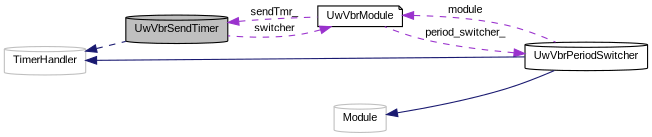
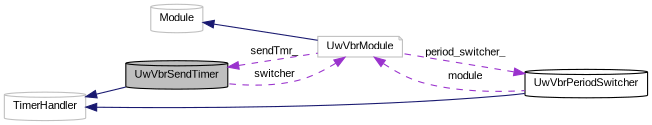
(360, 16) -> (360, 47)
(111, 45) -> (111, 91)
(477, 97) -> (266, 32)
